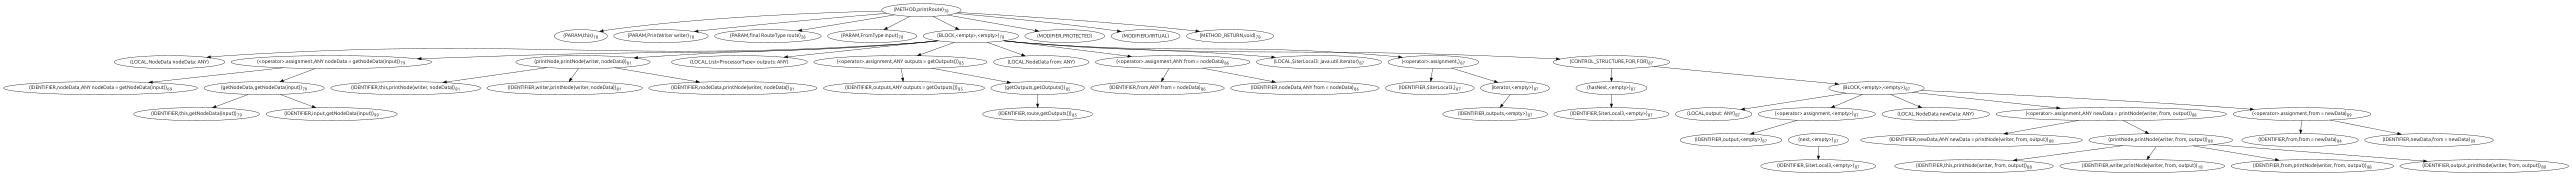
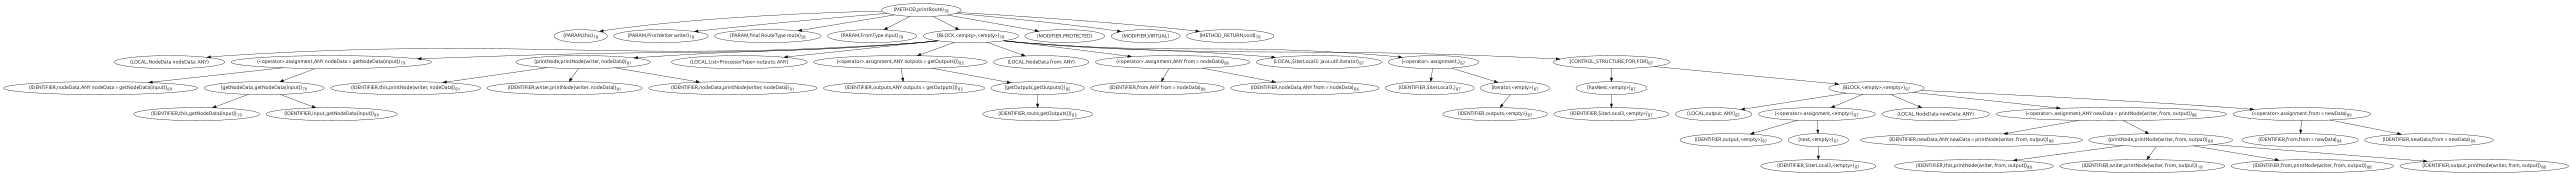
none -> (1818, 125)
